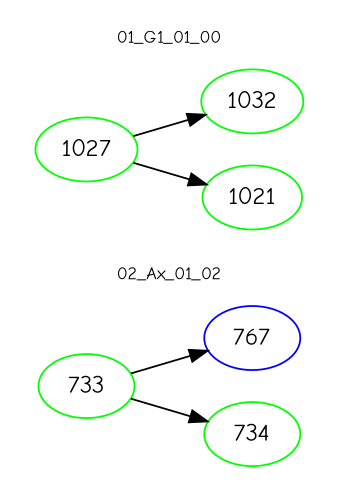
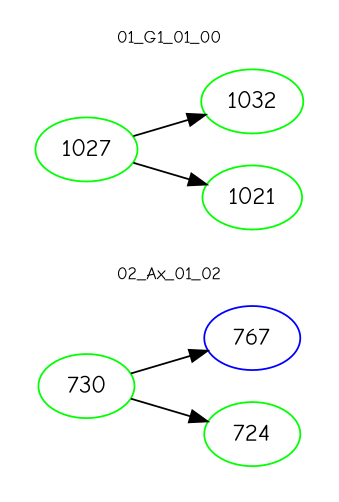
(86, 386) -> (86, 386)
(252, 434) -> (252, 434)
